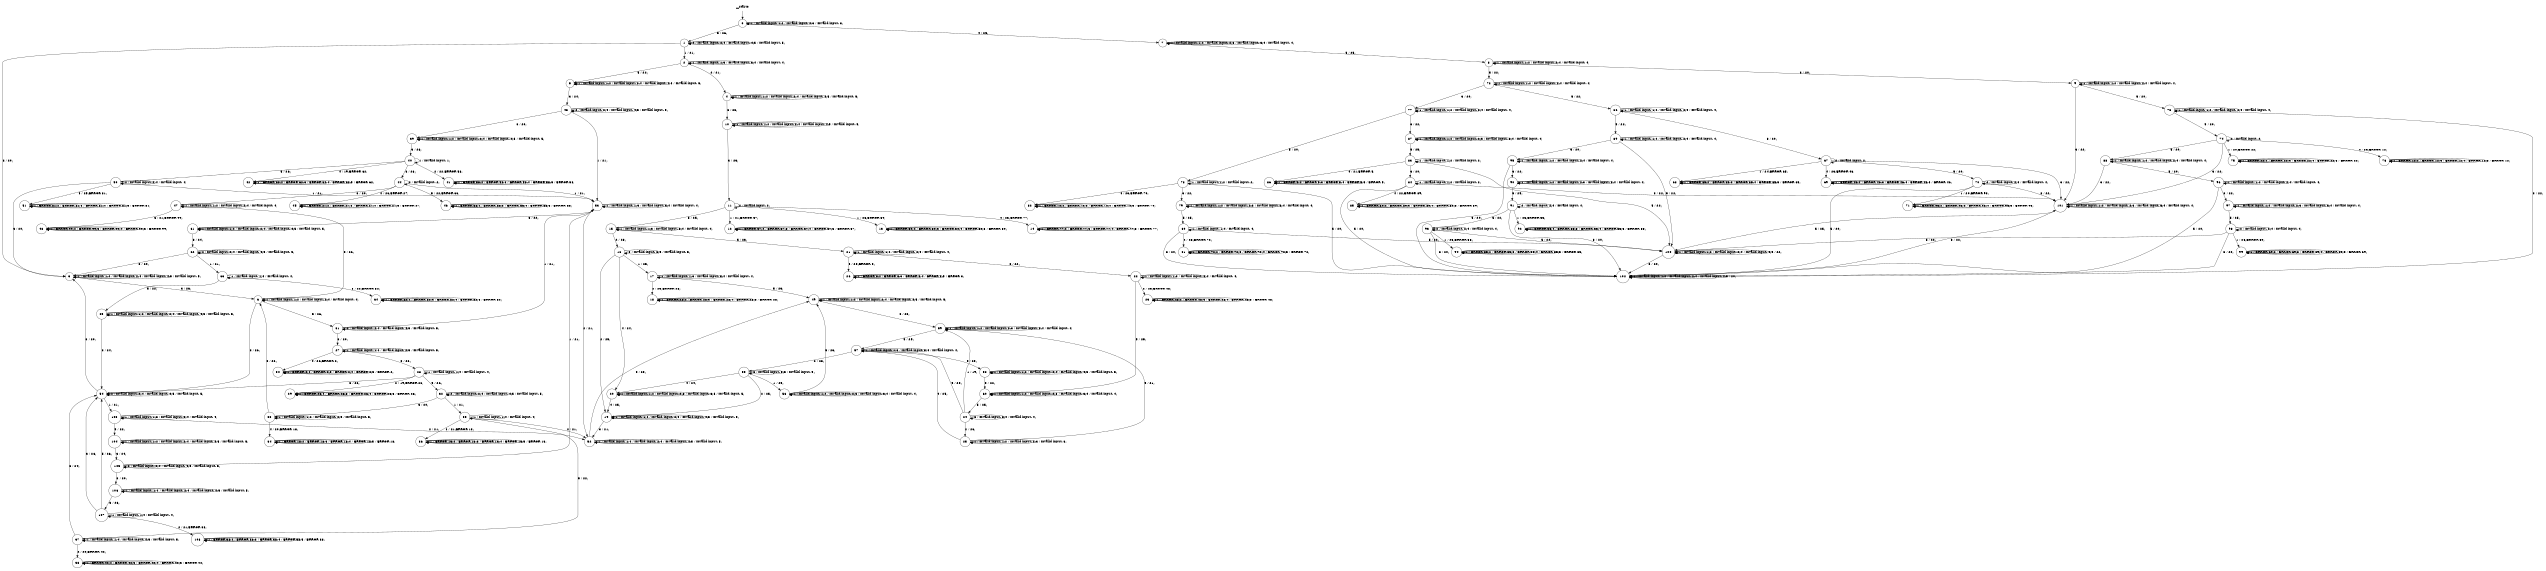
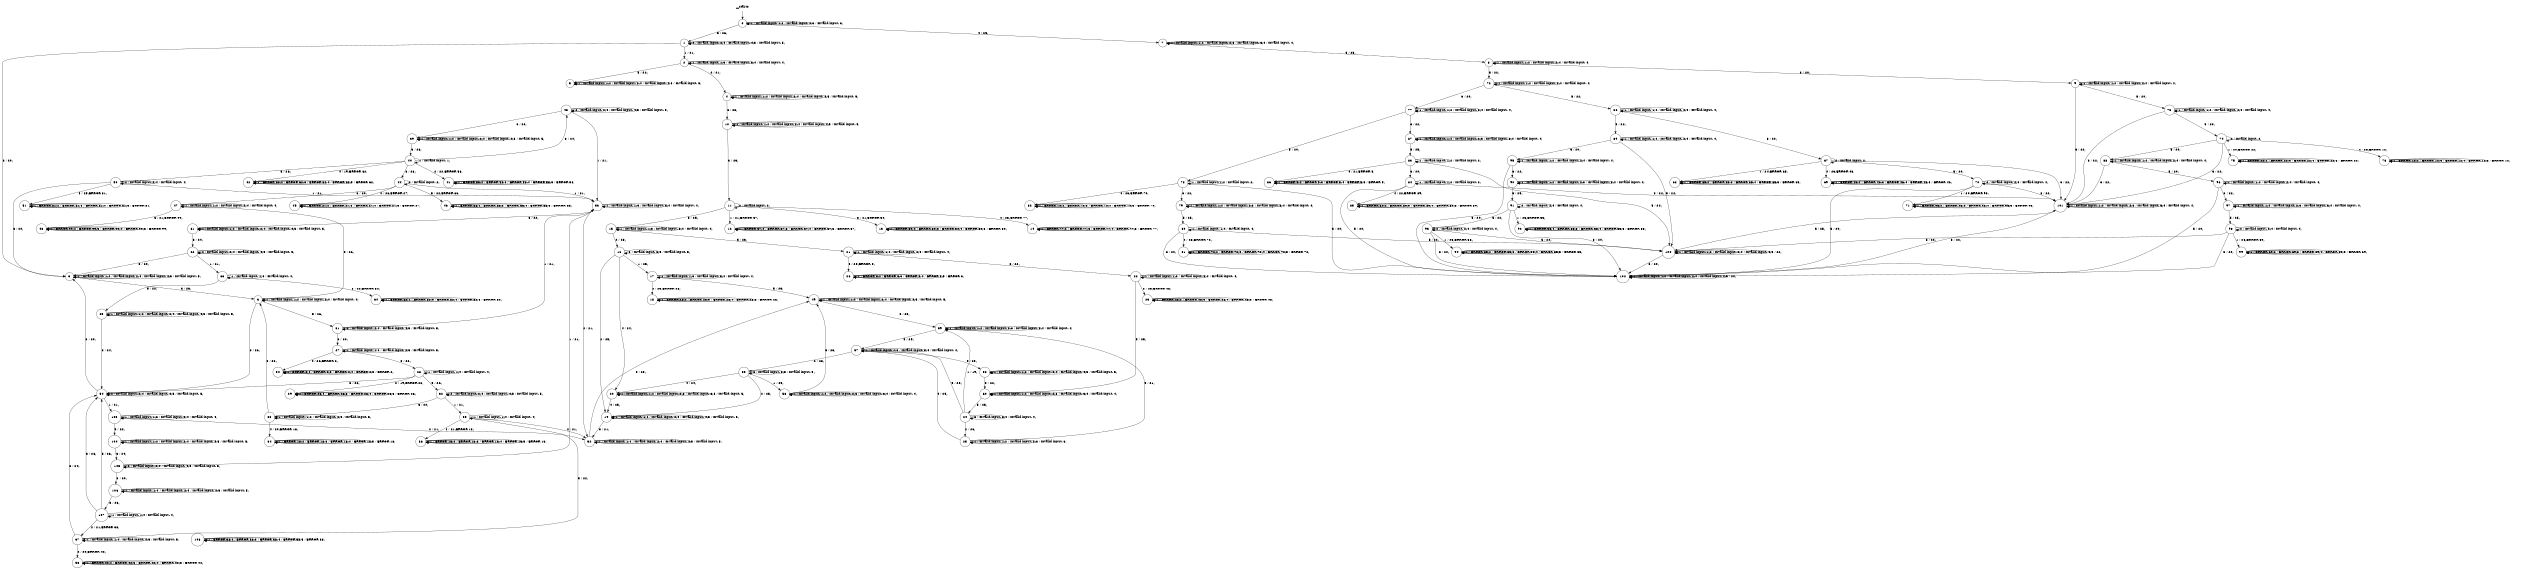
(568, 95) -> (502, 154)
(871, 218) -> (871, 218)
(2320, 269) -> (2100, 143)
(150, 521) -> (90, 527)
